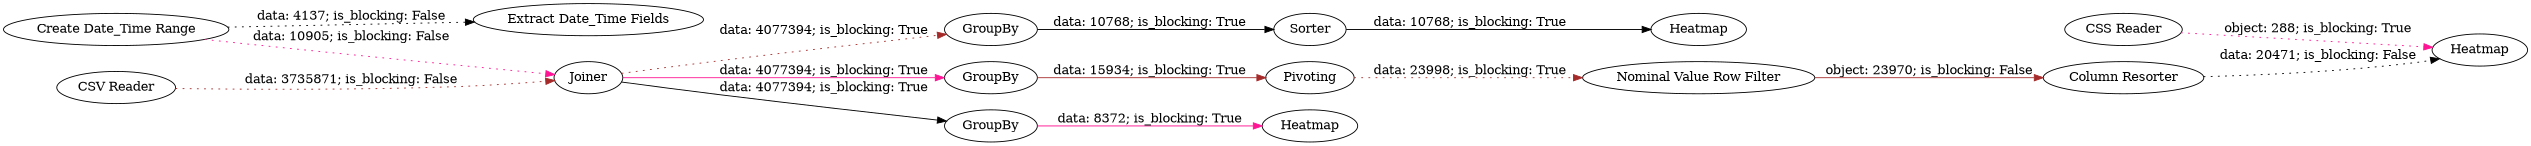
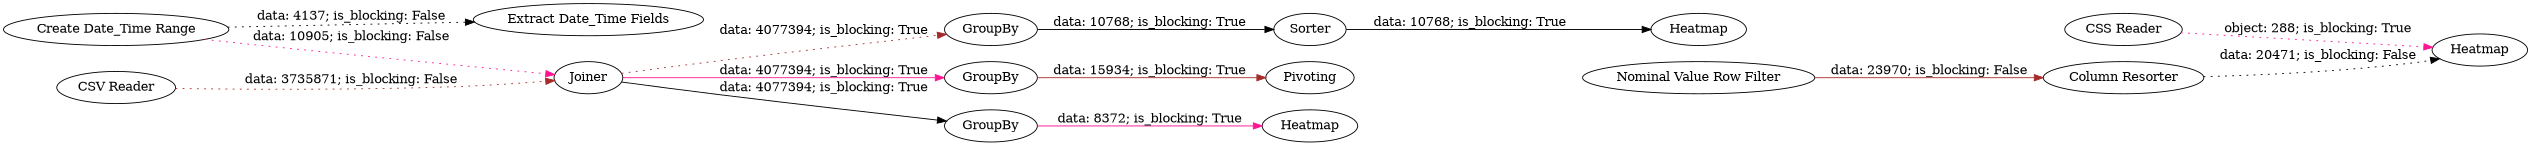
(1929, 71) -> (1929, 71)
(1464, 78) -> none
